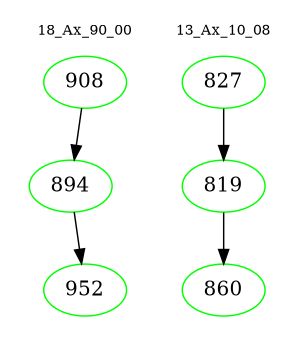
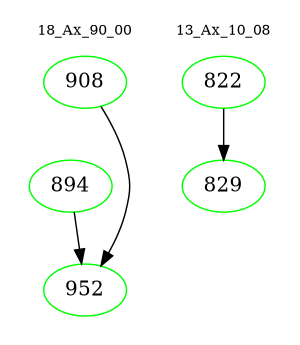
(224, 82) -> (224, 82)
(79, 127) -> (129, 179)
(224, 186) -> (224, 186)
(224, 290) -> none
